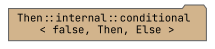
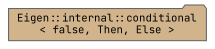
(107, 25) -> (107, 25)
